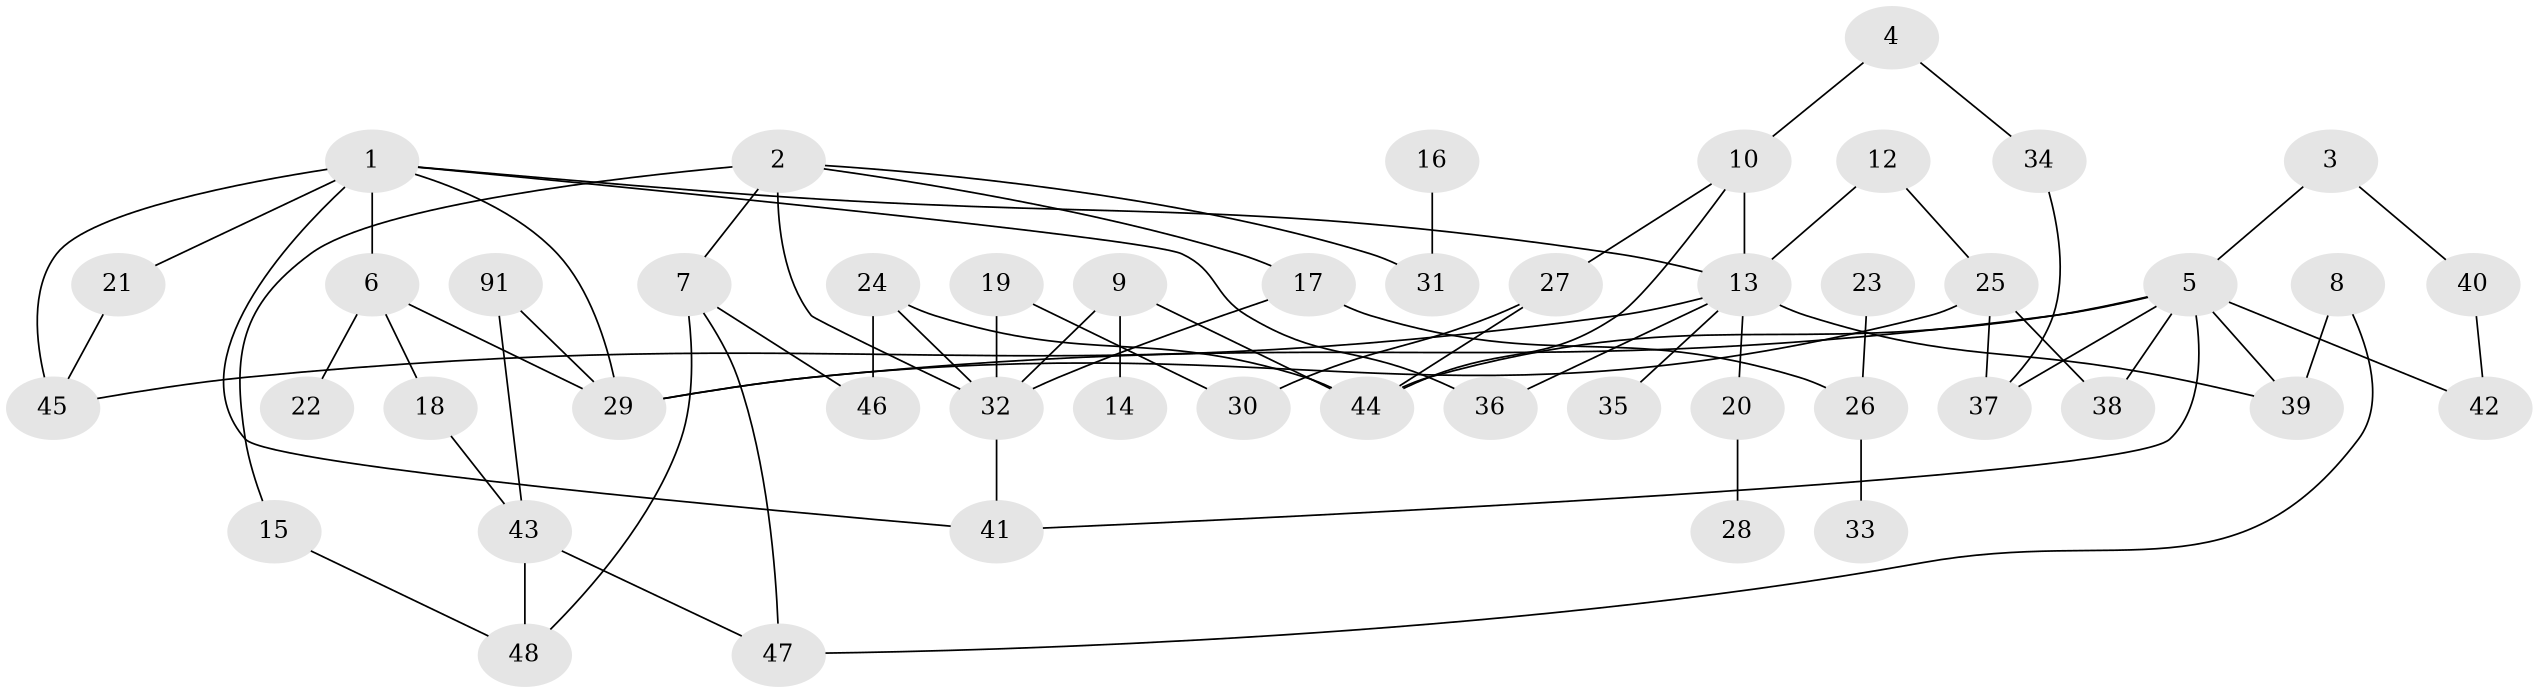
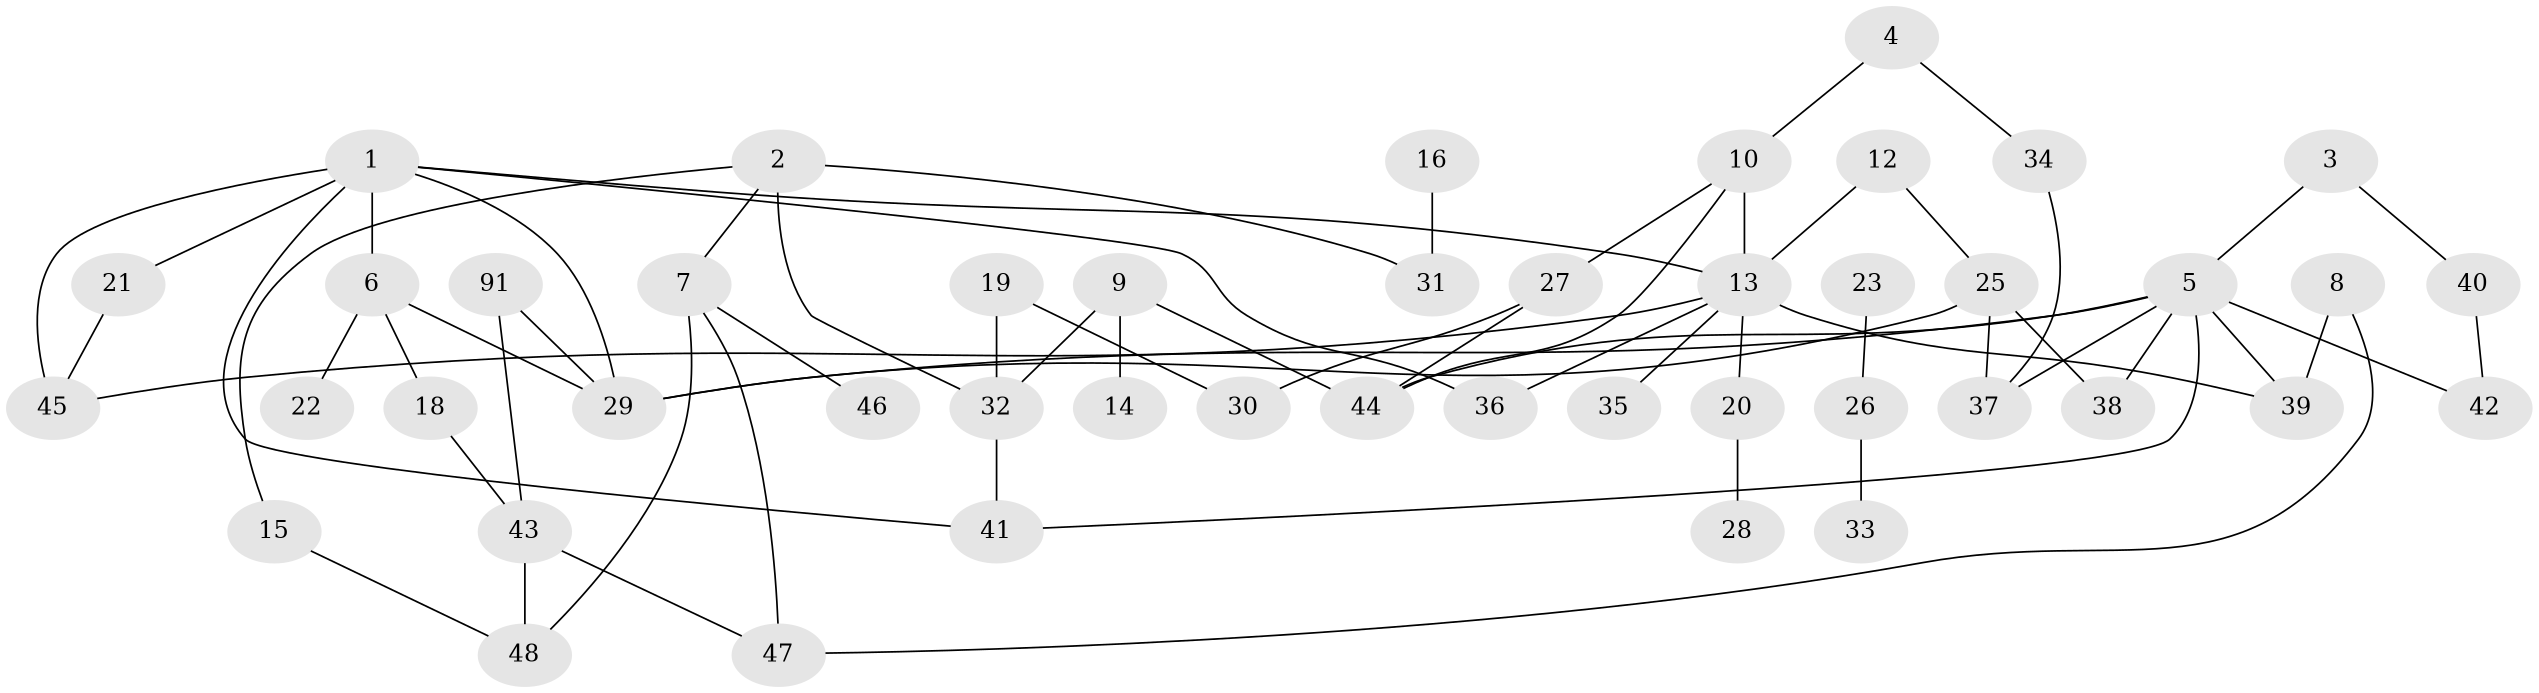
(873, 285) -> none
(1309, 285) -> none
